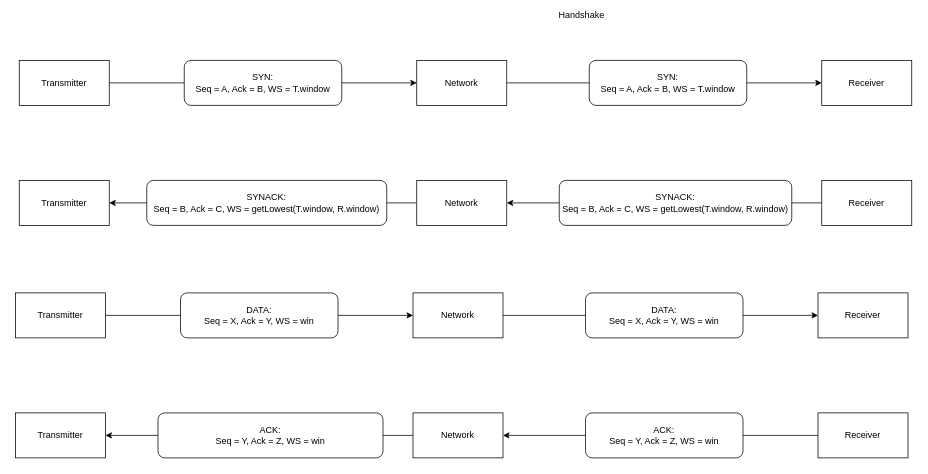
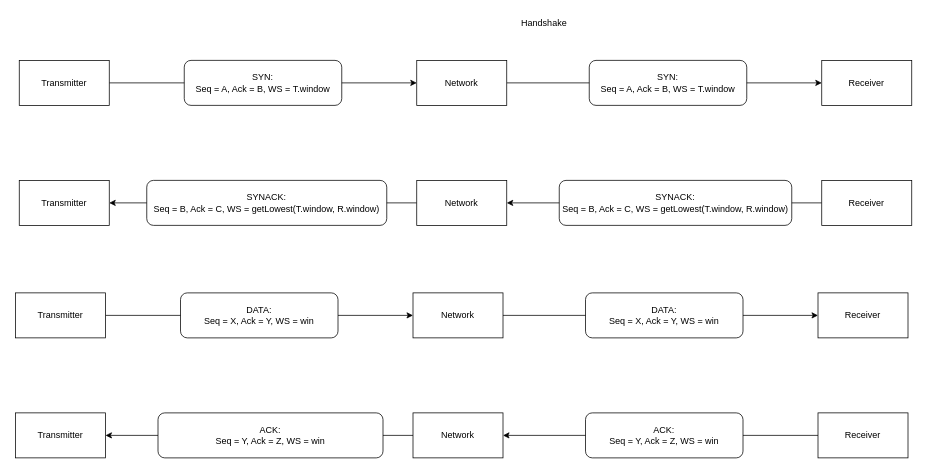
(582, 15) -> (544, 23)
